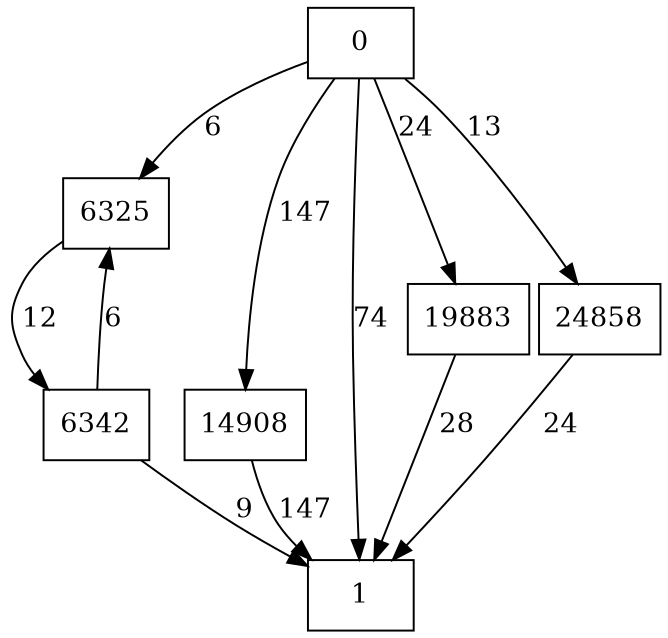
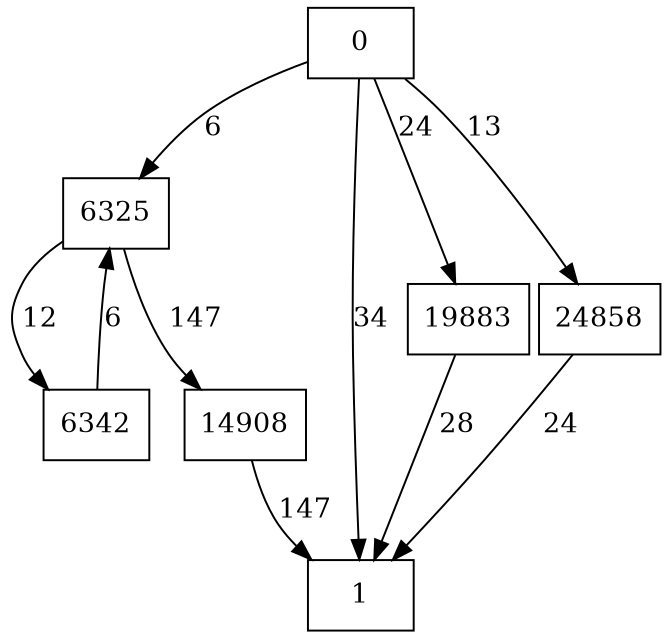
(267, 217) -> (148, 316)
(372, 319) -> (372, 319)
(214, 511) -> none
